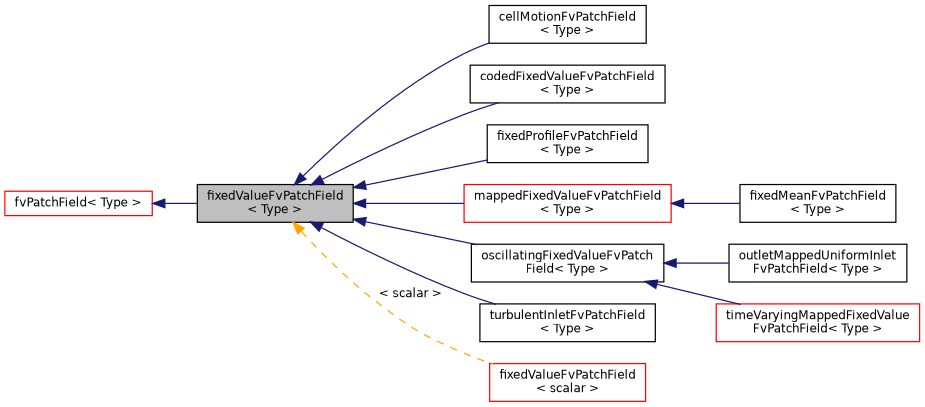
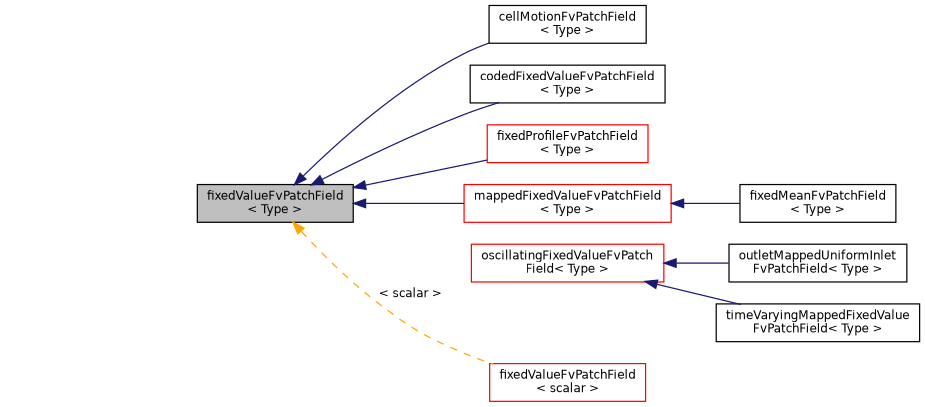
(568, 144) -> (568, 144)
(79, 203) -> none
(422, 233) -> none
(568, 263) -> (568, 263)
(568, 323) -> none
(818, 323) -> (818, 323)
